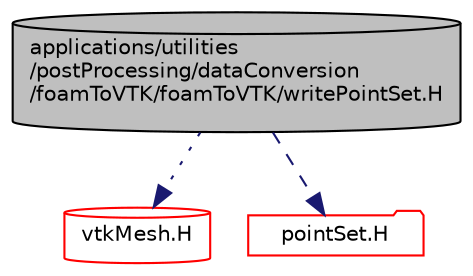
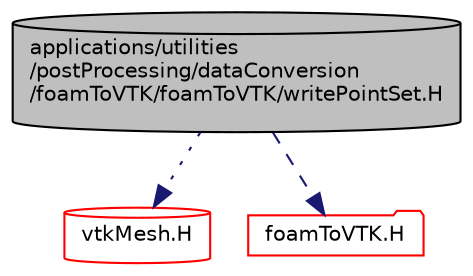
(336, 235) -> (336, 235)
